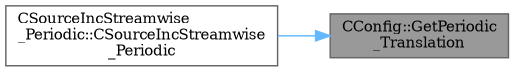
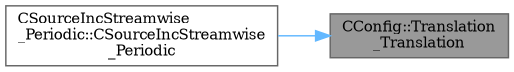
(419, 36) -> (419, 36)
